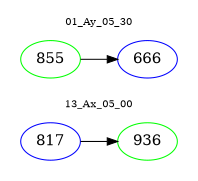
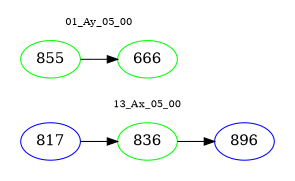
(99, 22) -> (99, 22)
(148, 59) -> (148, 59)
(148, 141) -> (148, 141)
none -> (244, 141)
